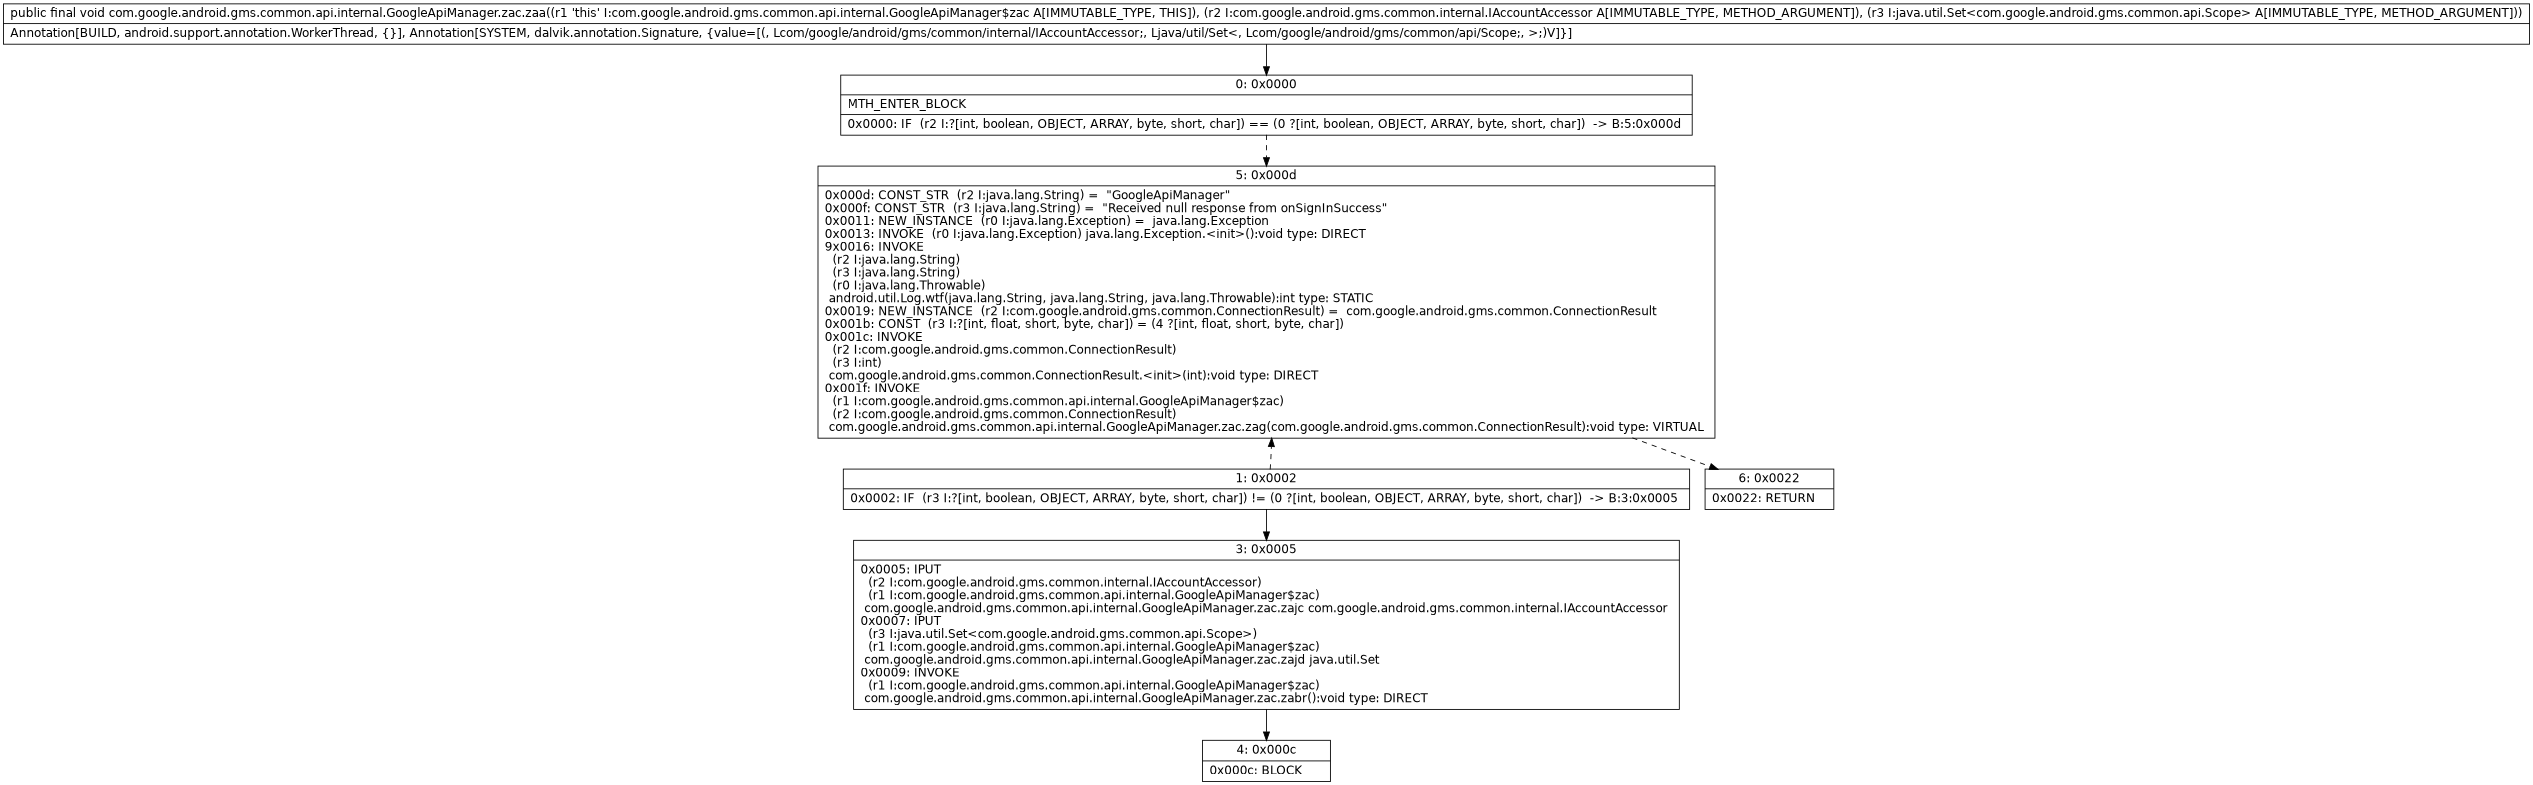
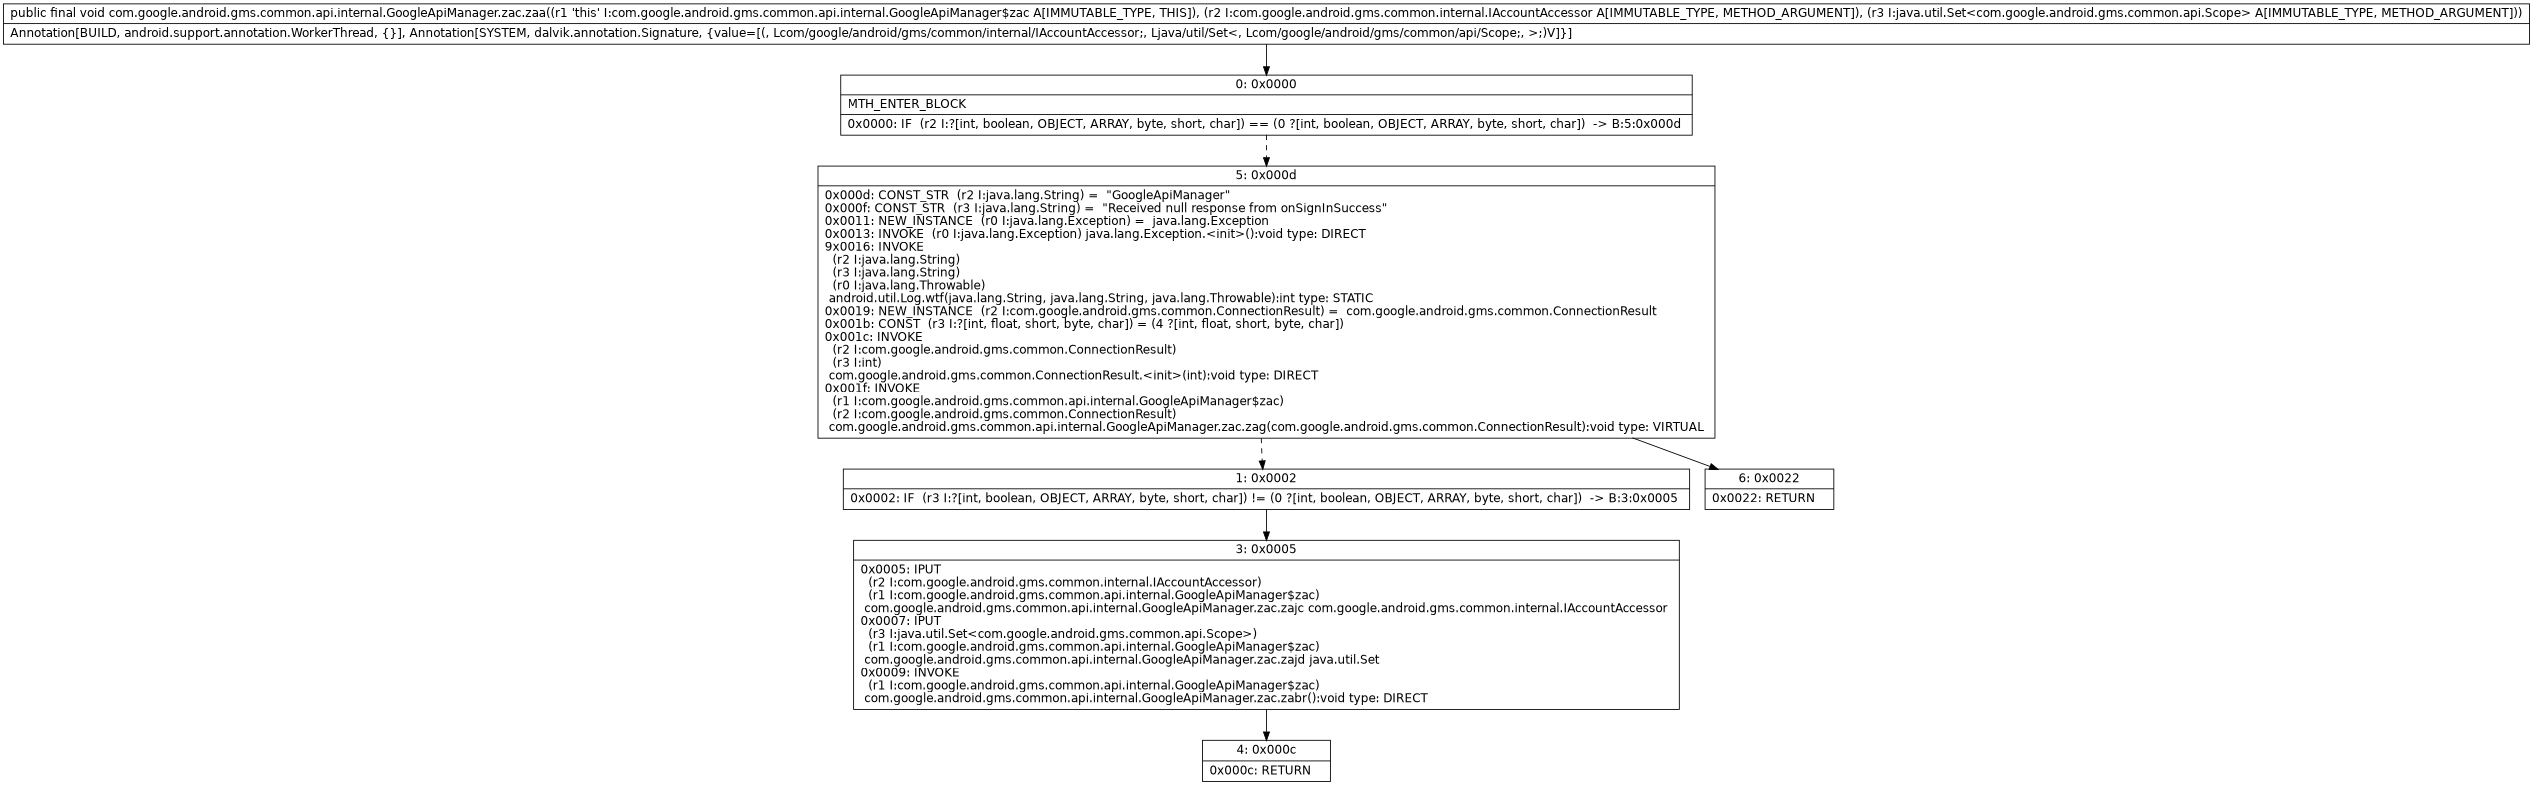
(1671, 452) -> (1671, 452)
(1271, 458) -> (1262, 449)
(1262, 771) -> (1266, 771)
